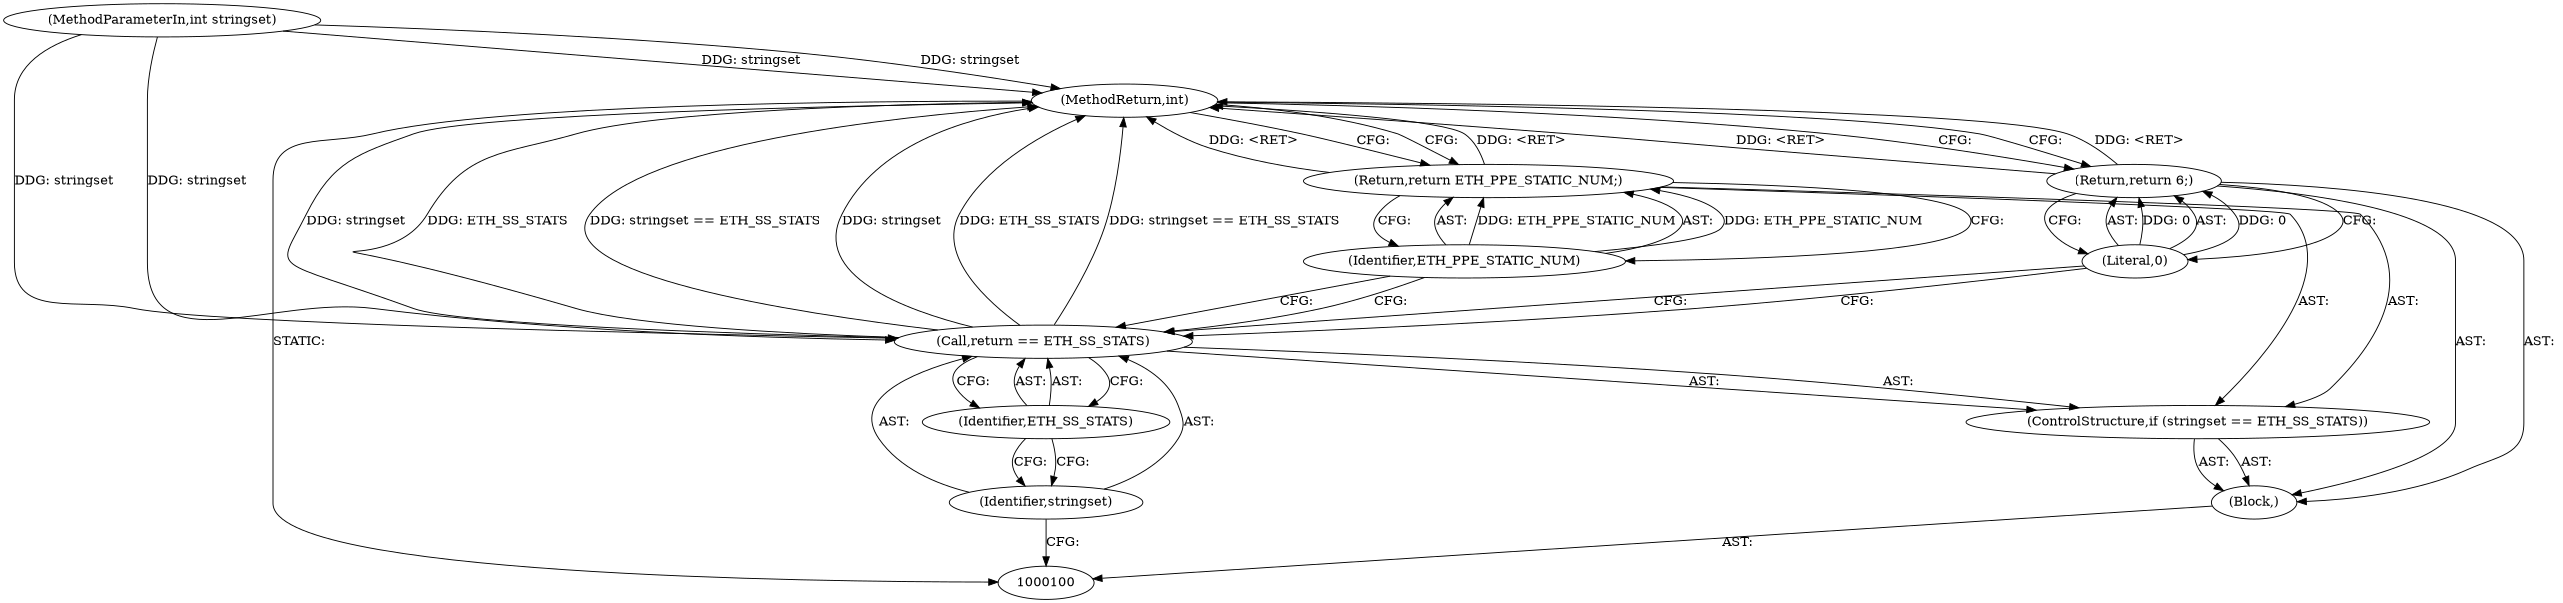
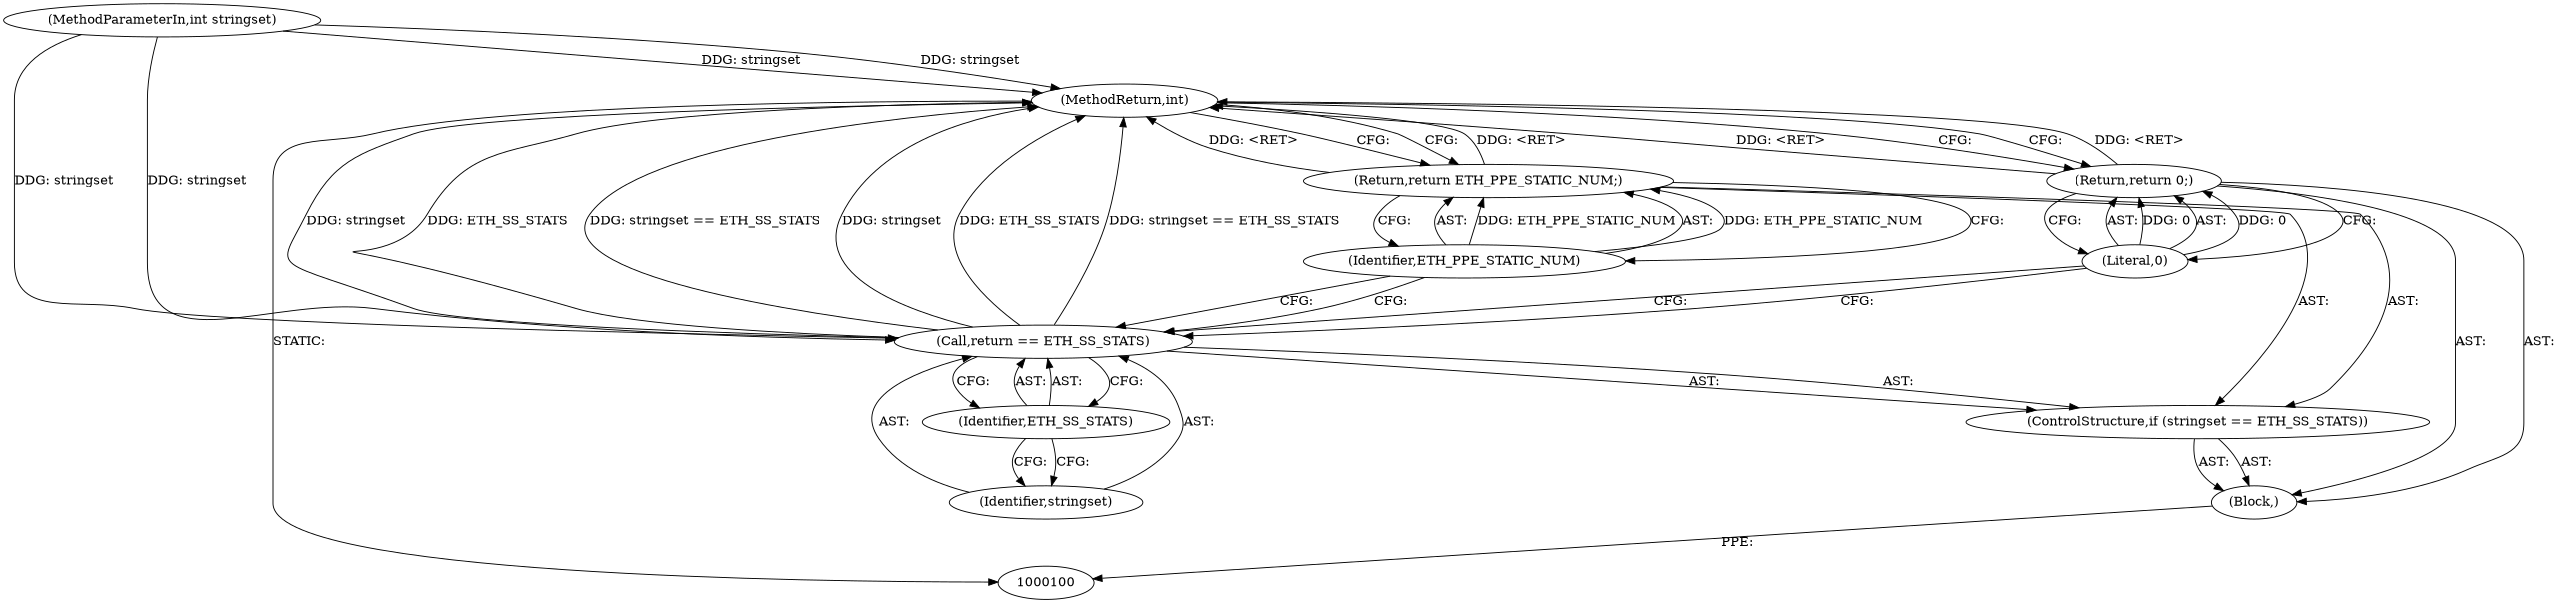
(2134, 181) -> (2134, 181)
(1046, 538) -> none
(1740, 543) -> (1740, 543)
